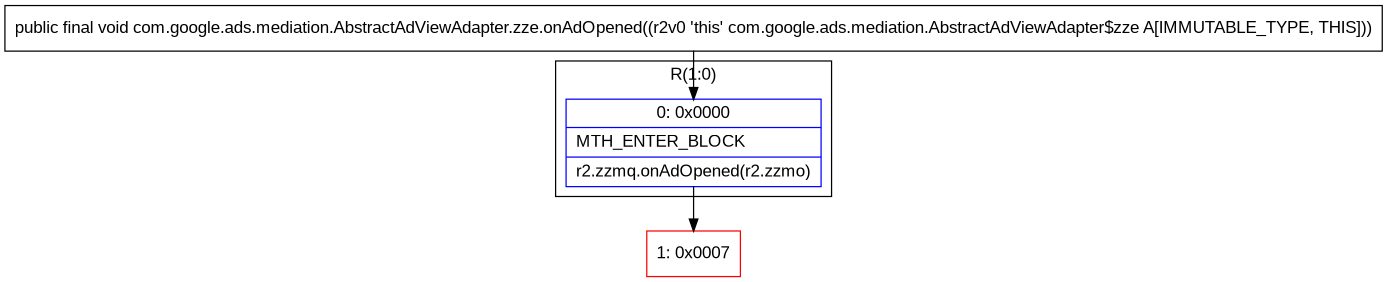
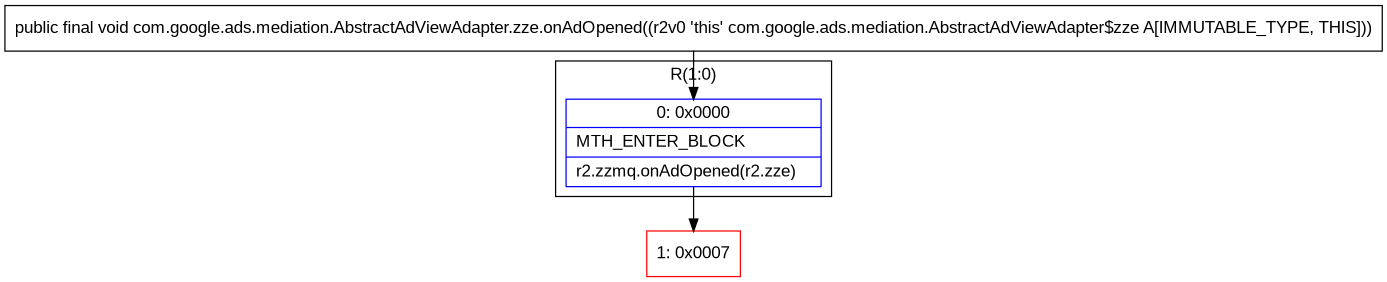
(694, 171) -> (686, 171)
